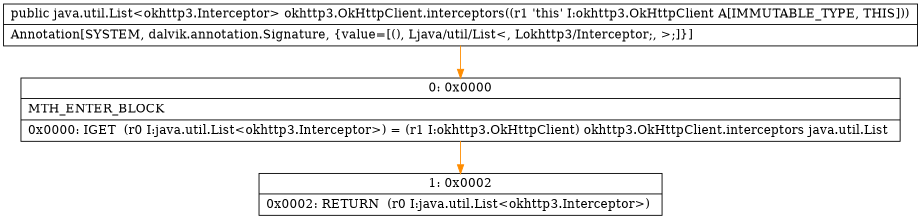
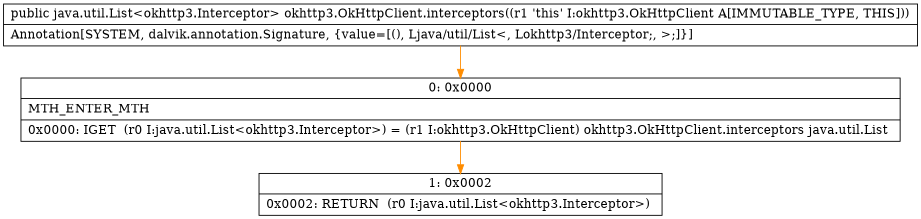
(97, 109) -> (89, 109)
